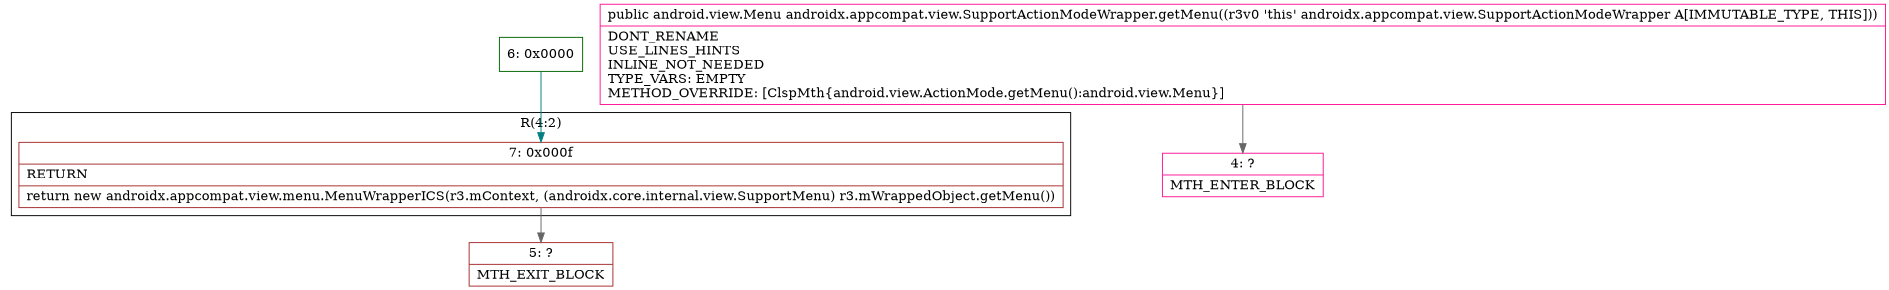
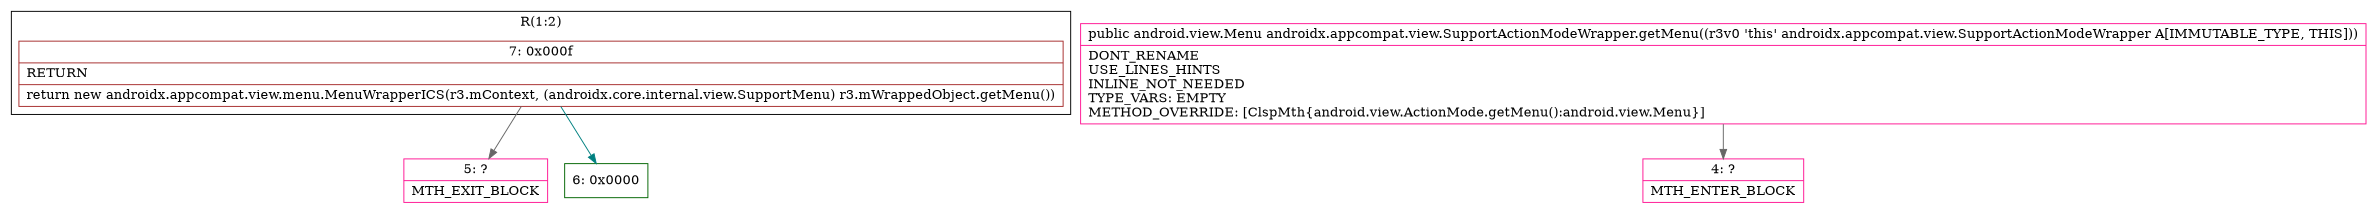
(541, 102) -> (576, 131)
(541, 123) -> (541, 22)
(541, 264) -> (476, 181)
